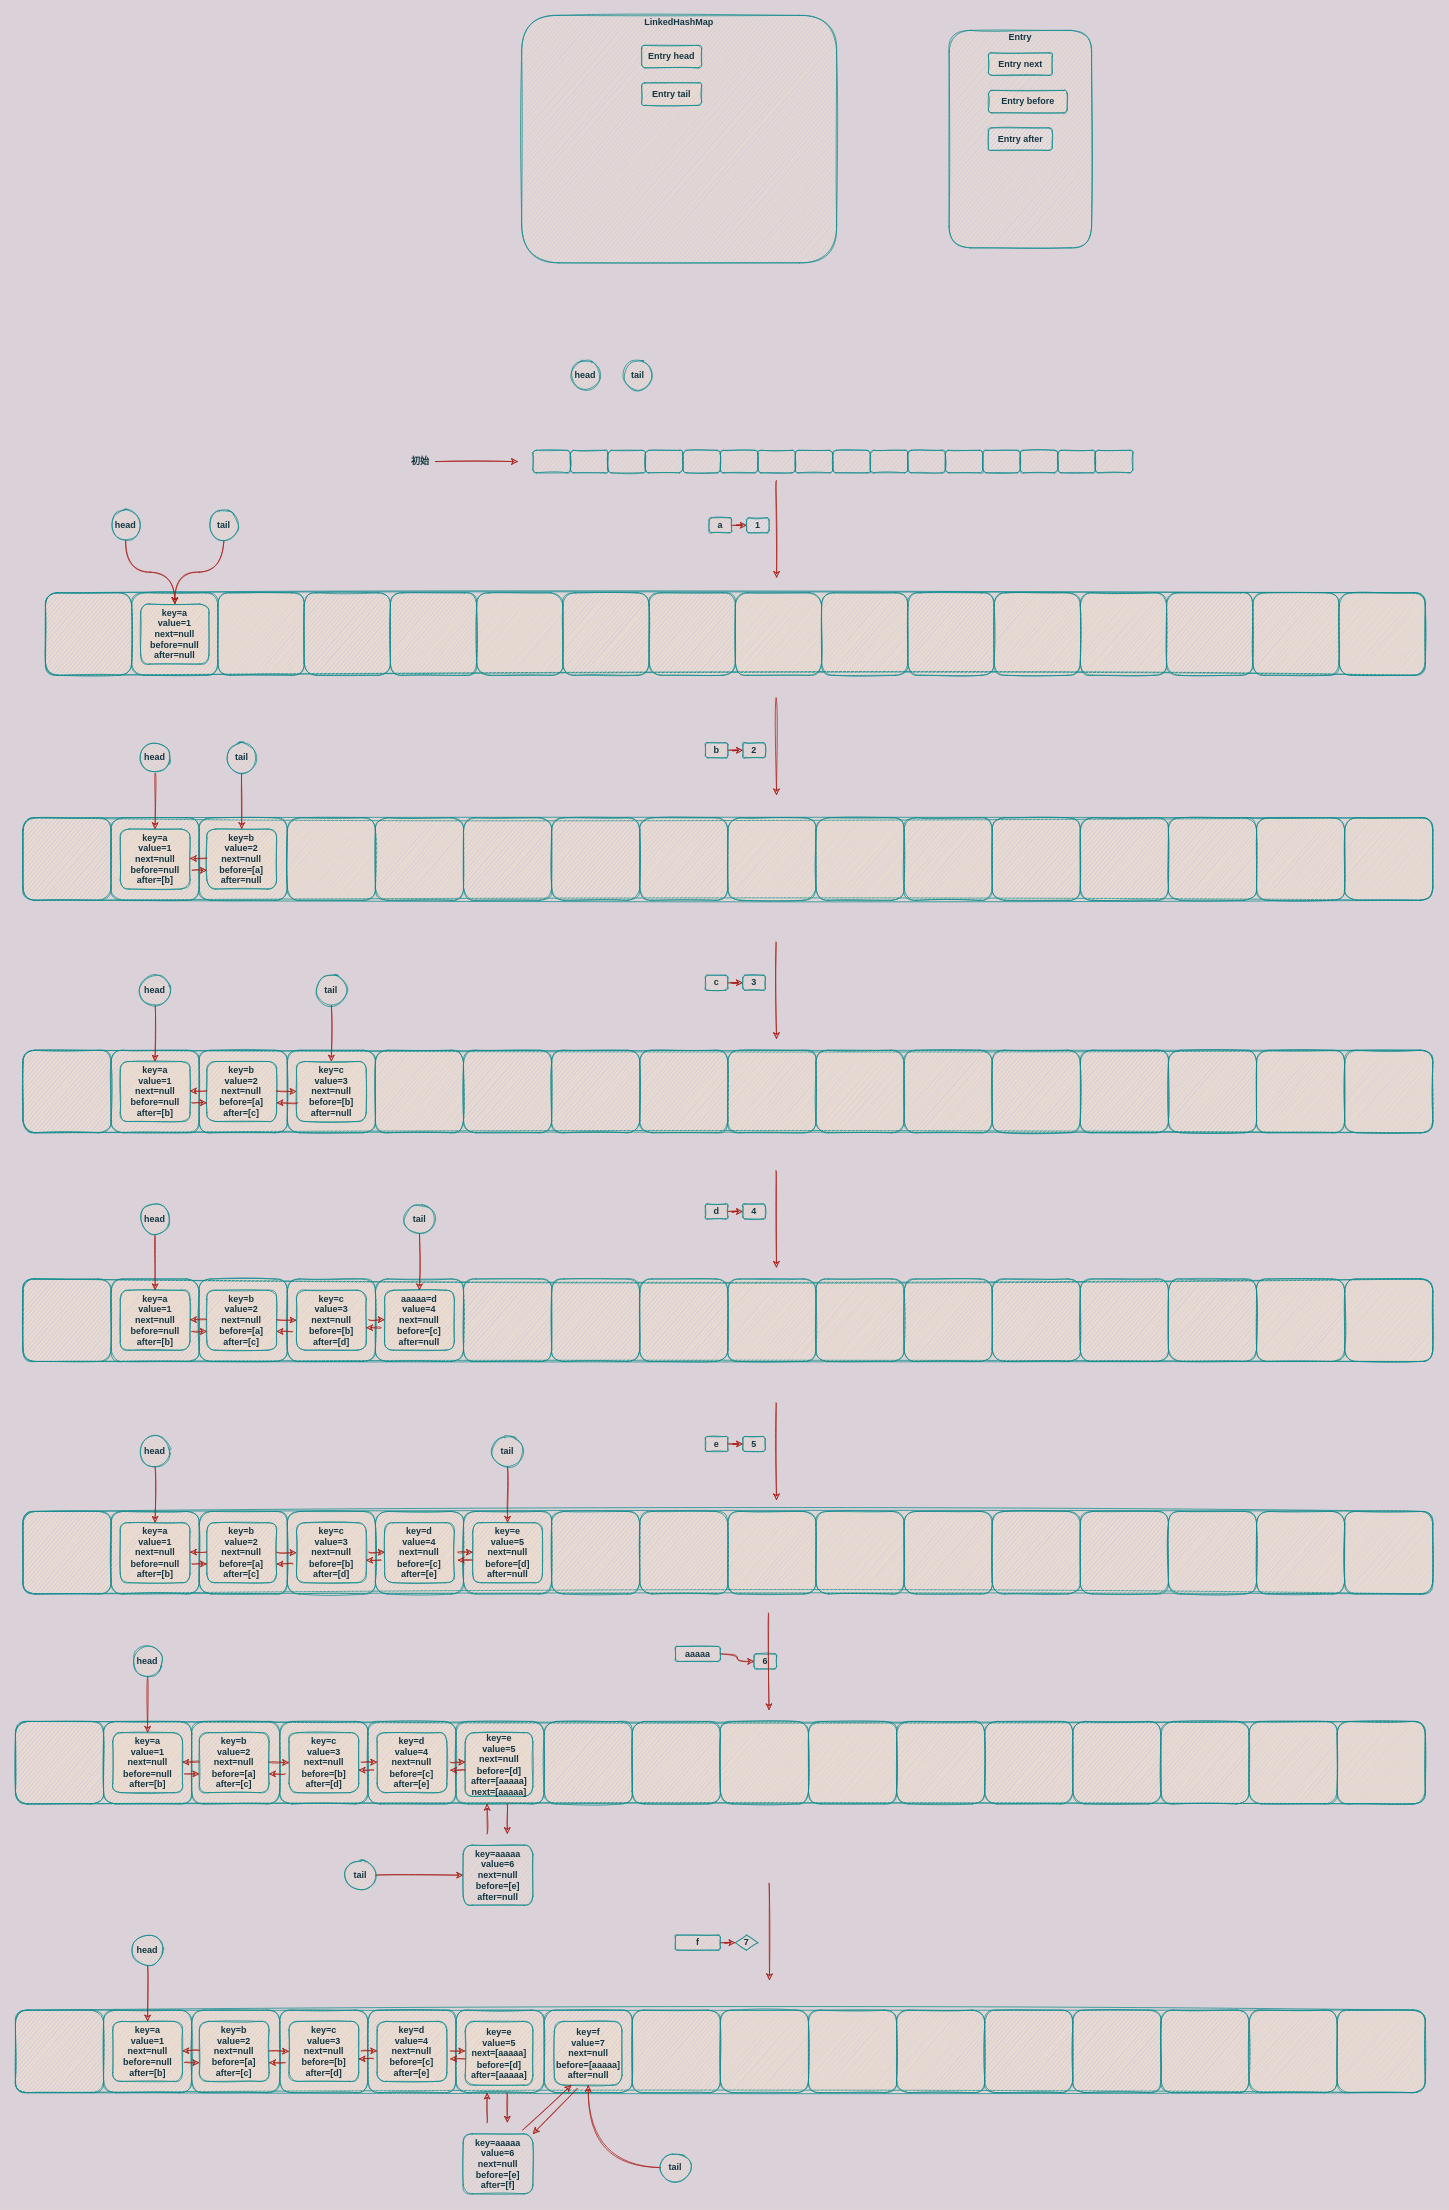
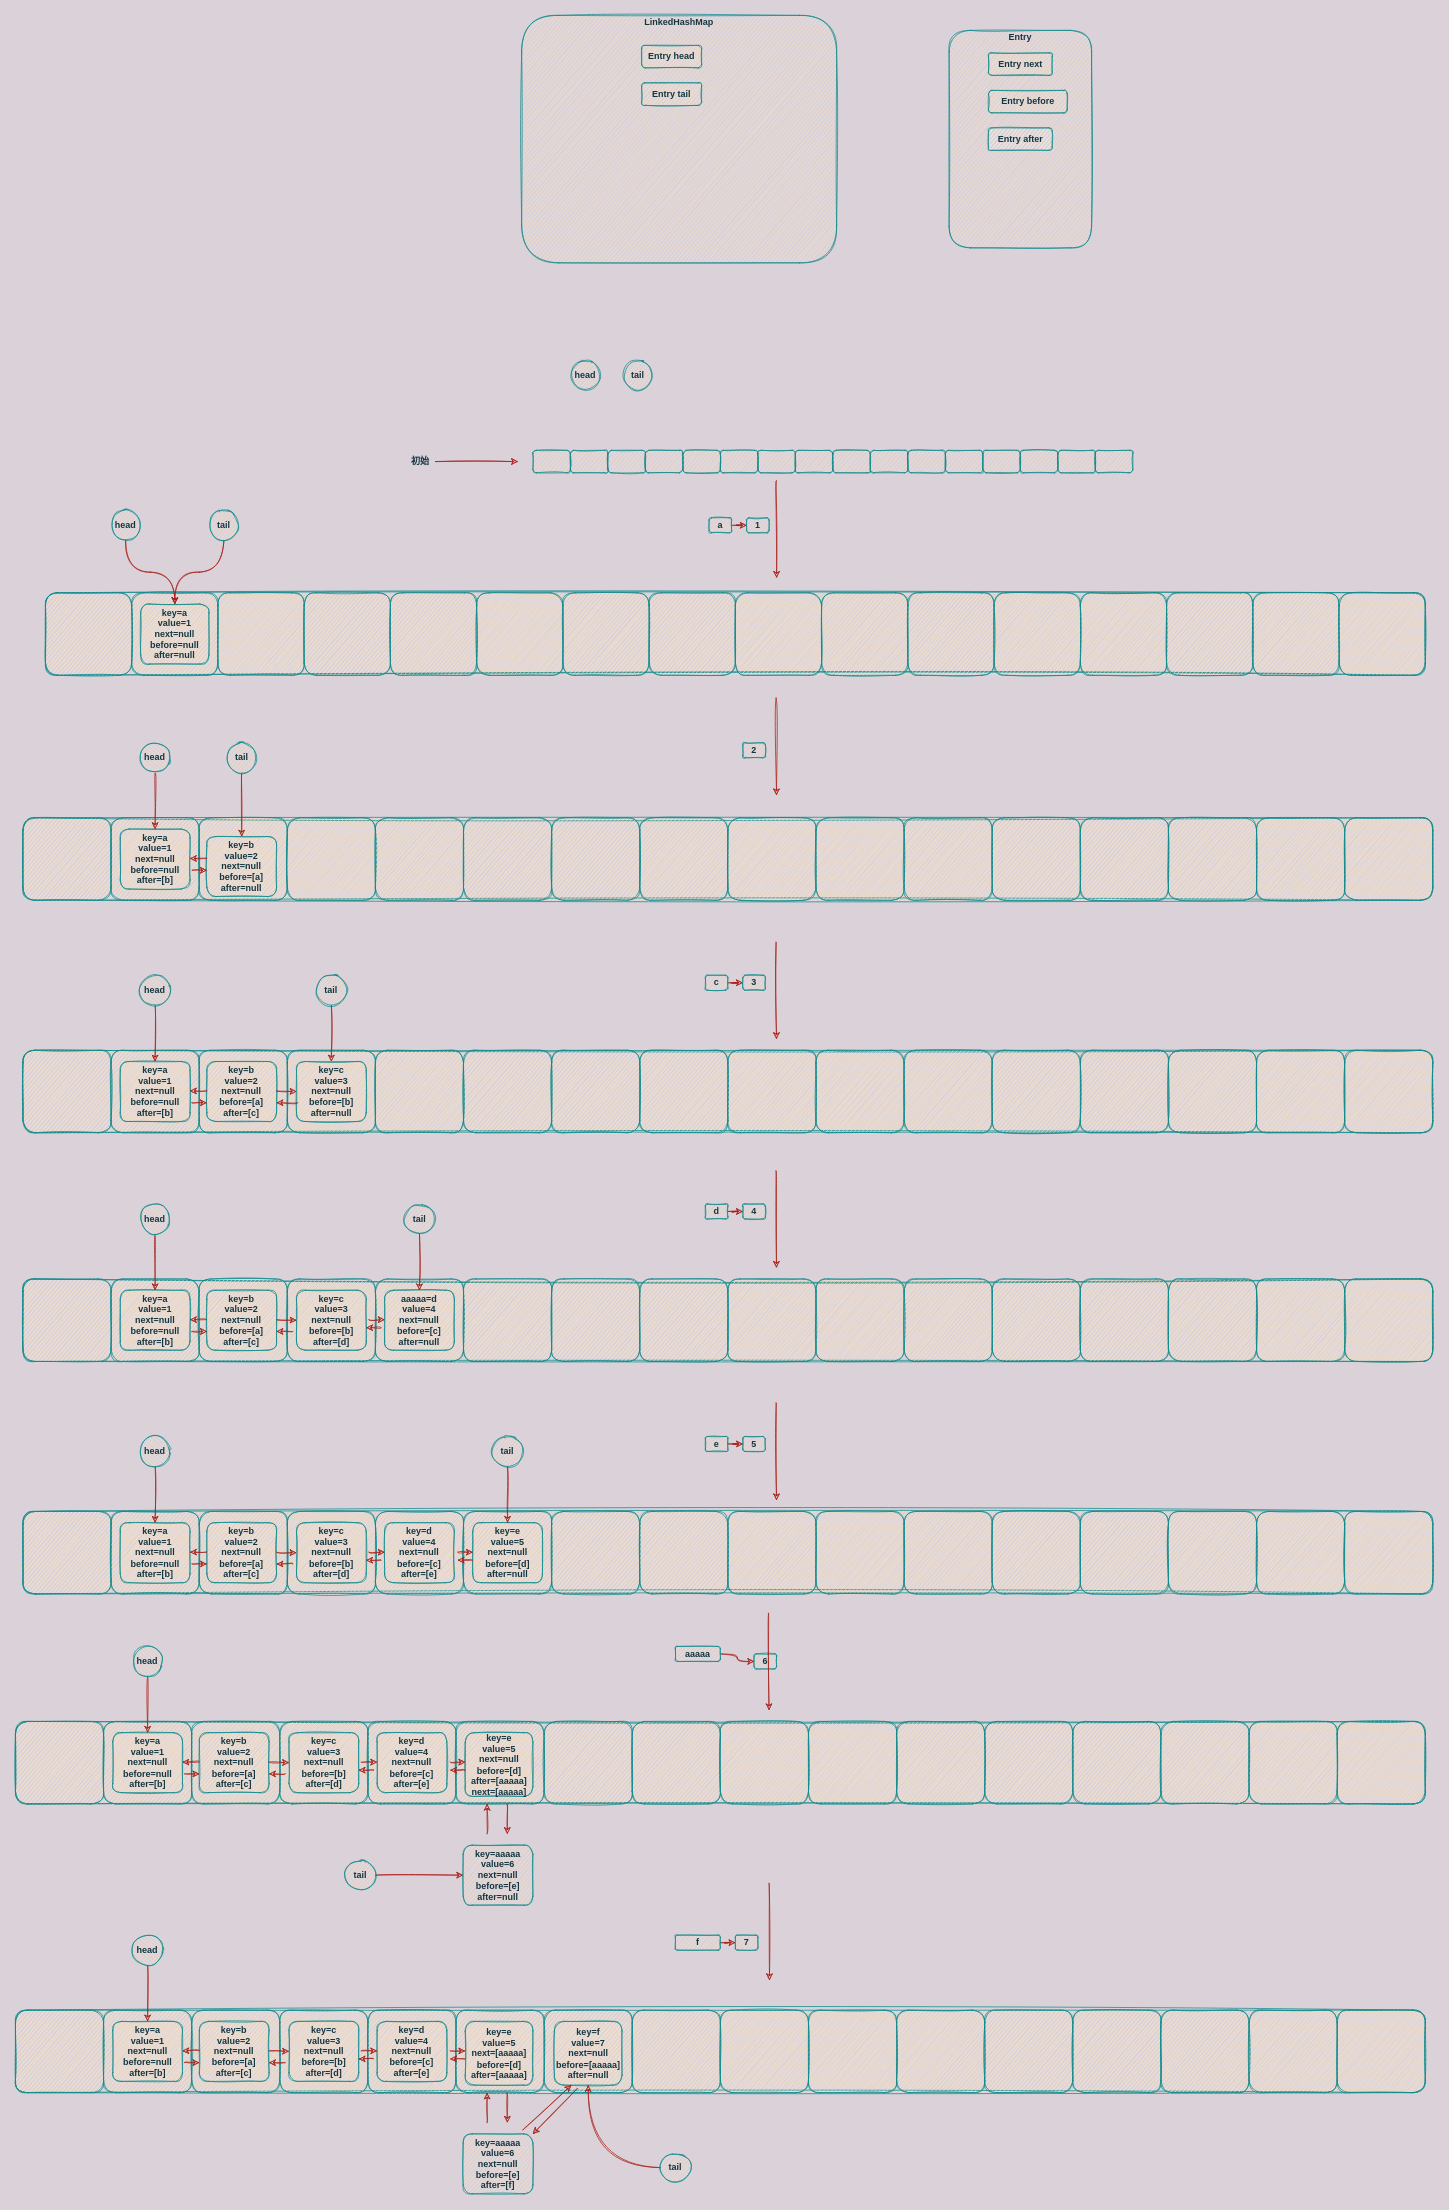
(758, 525) -> (758, 525)
(717, 750) -> none
(737, 750) -> none
(242, 859) -> (242, 867)
(747, 1943) -> (747, 1943)
